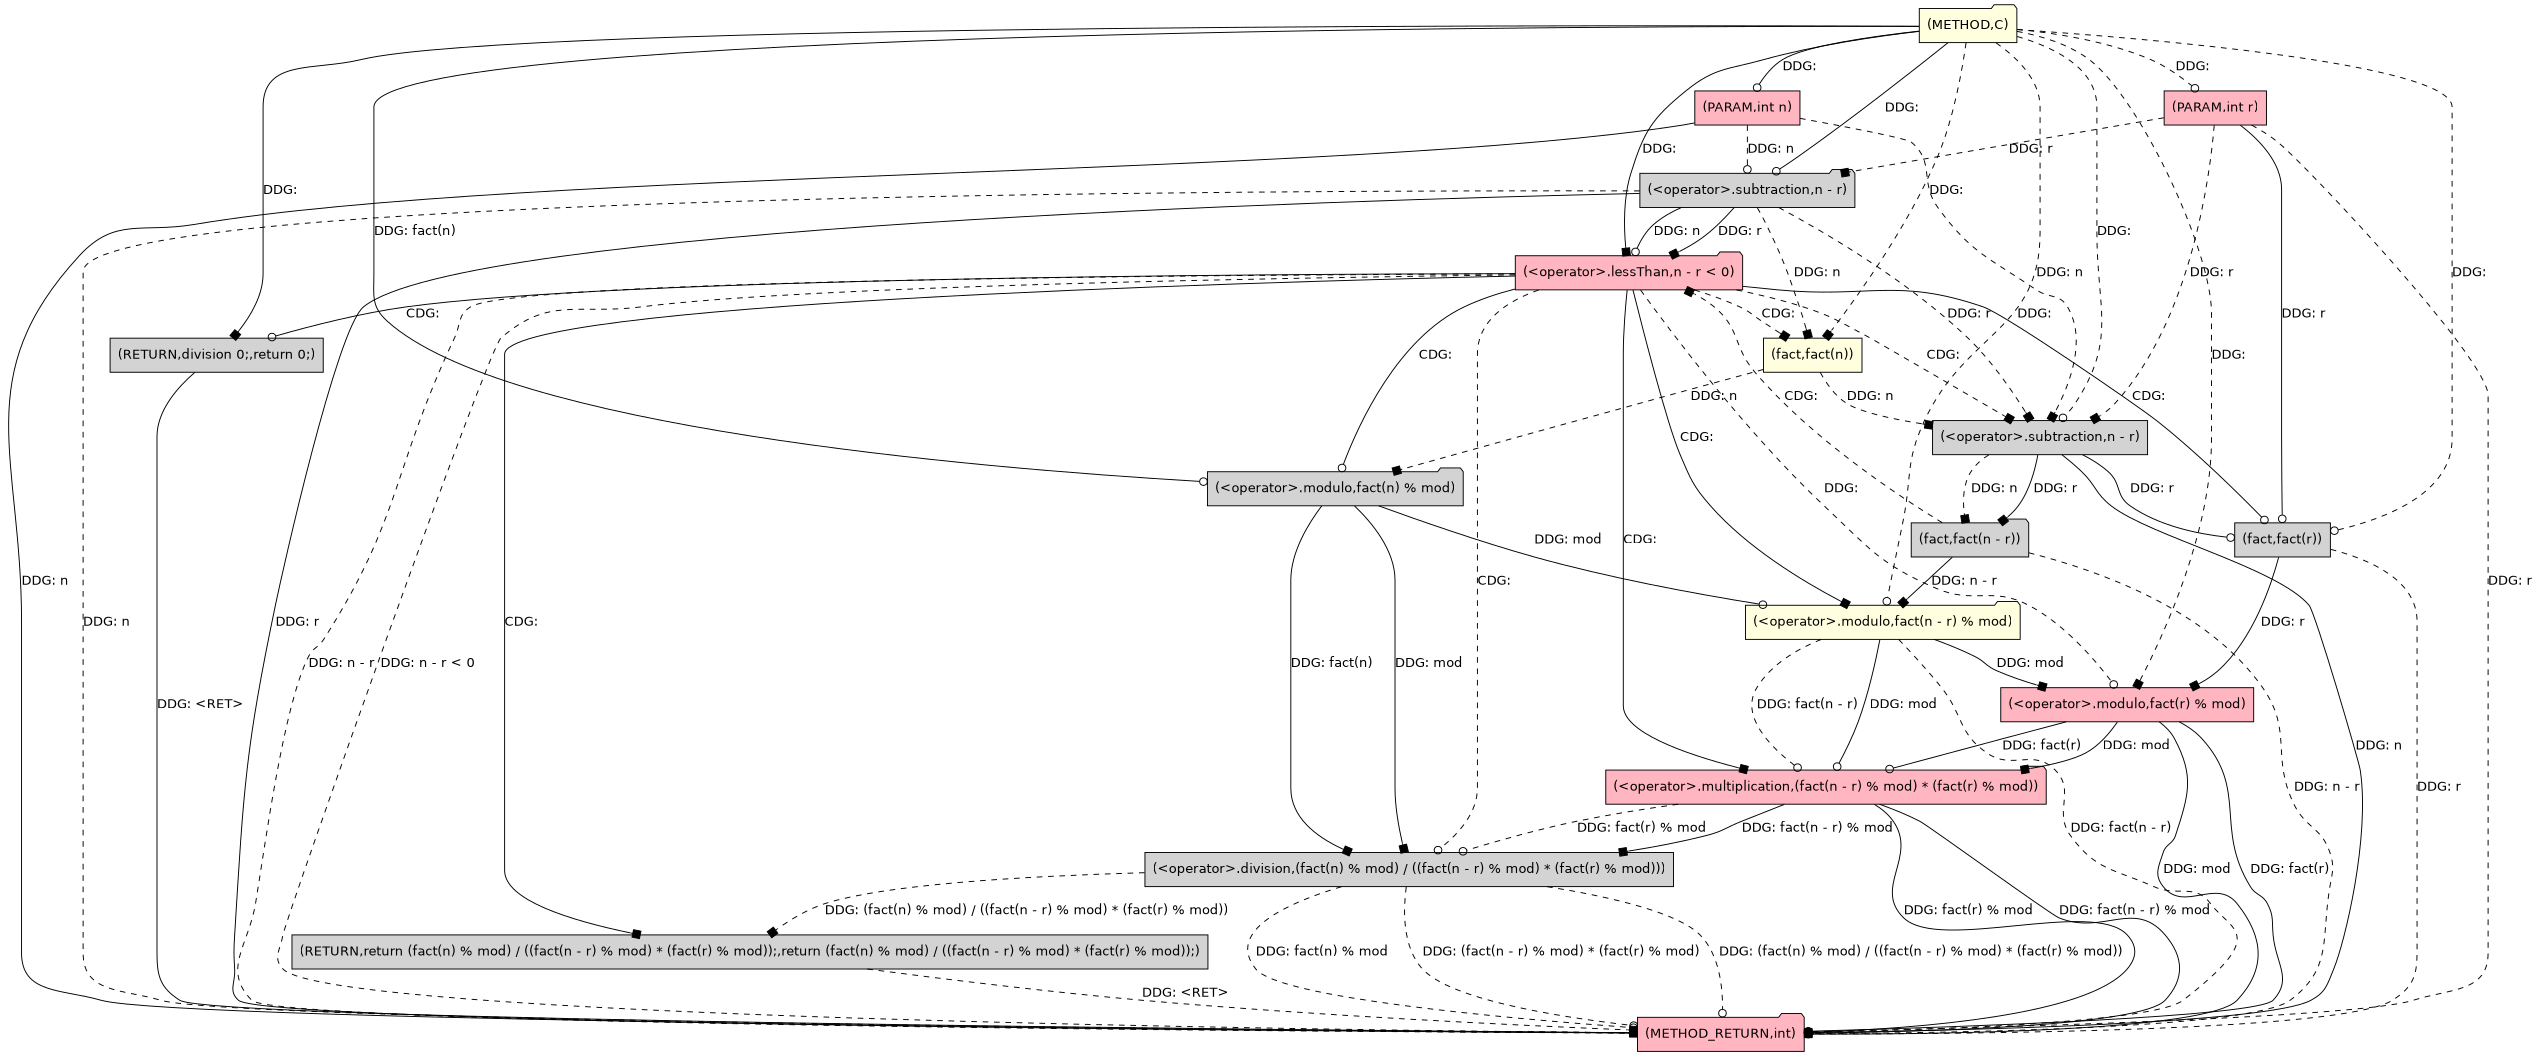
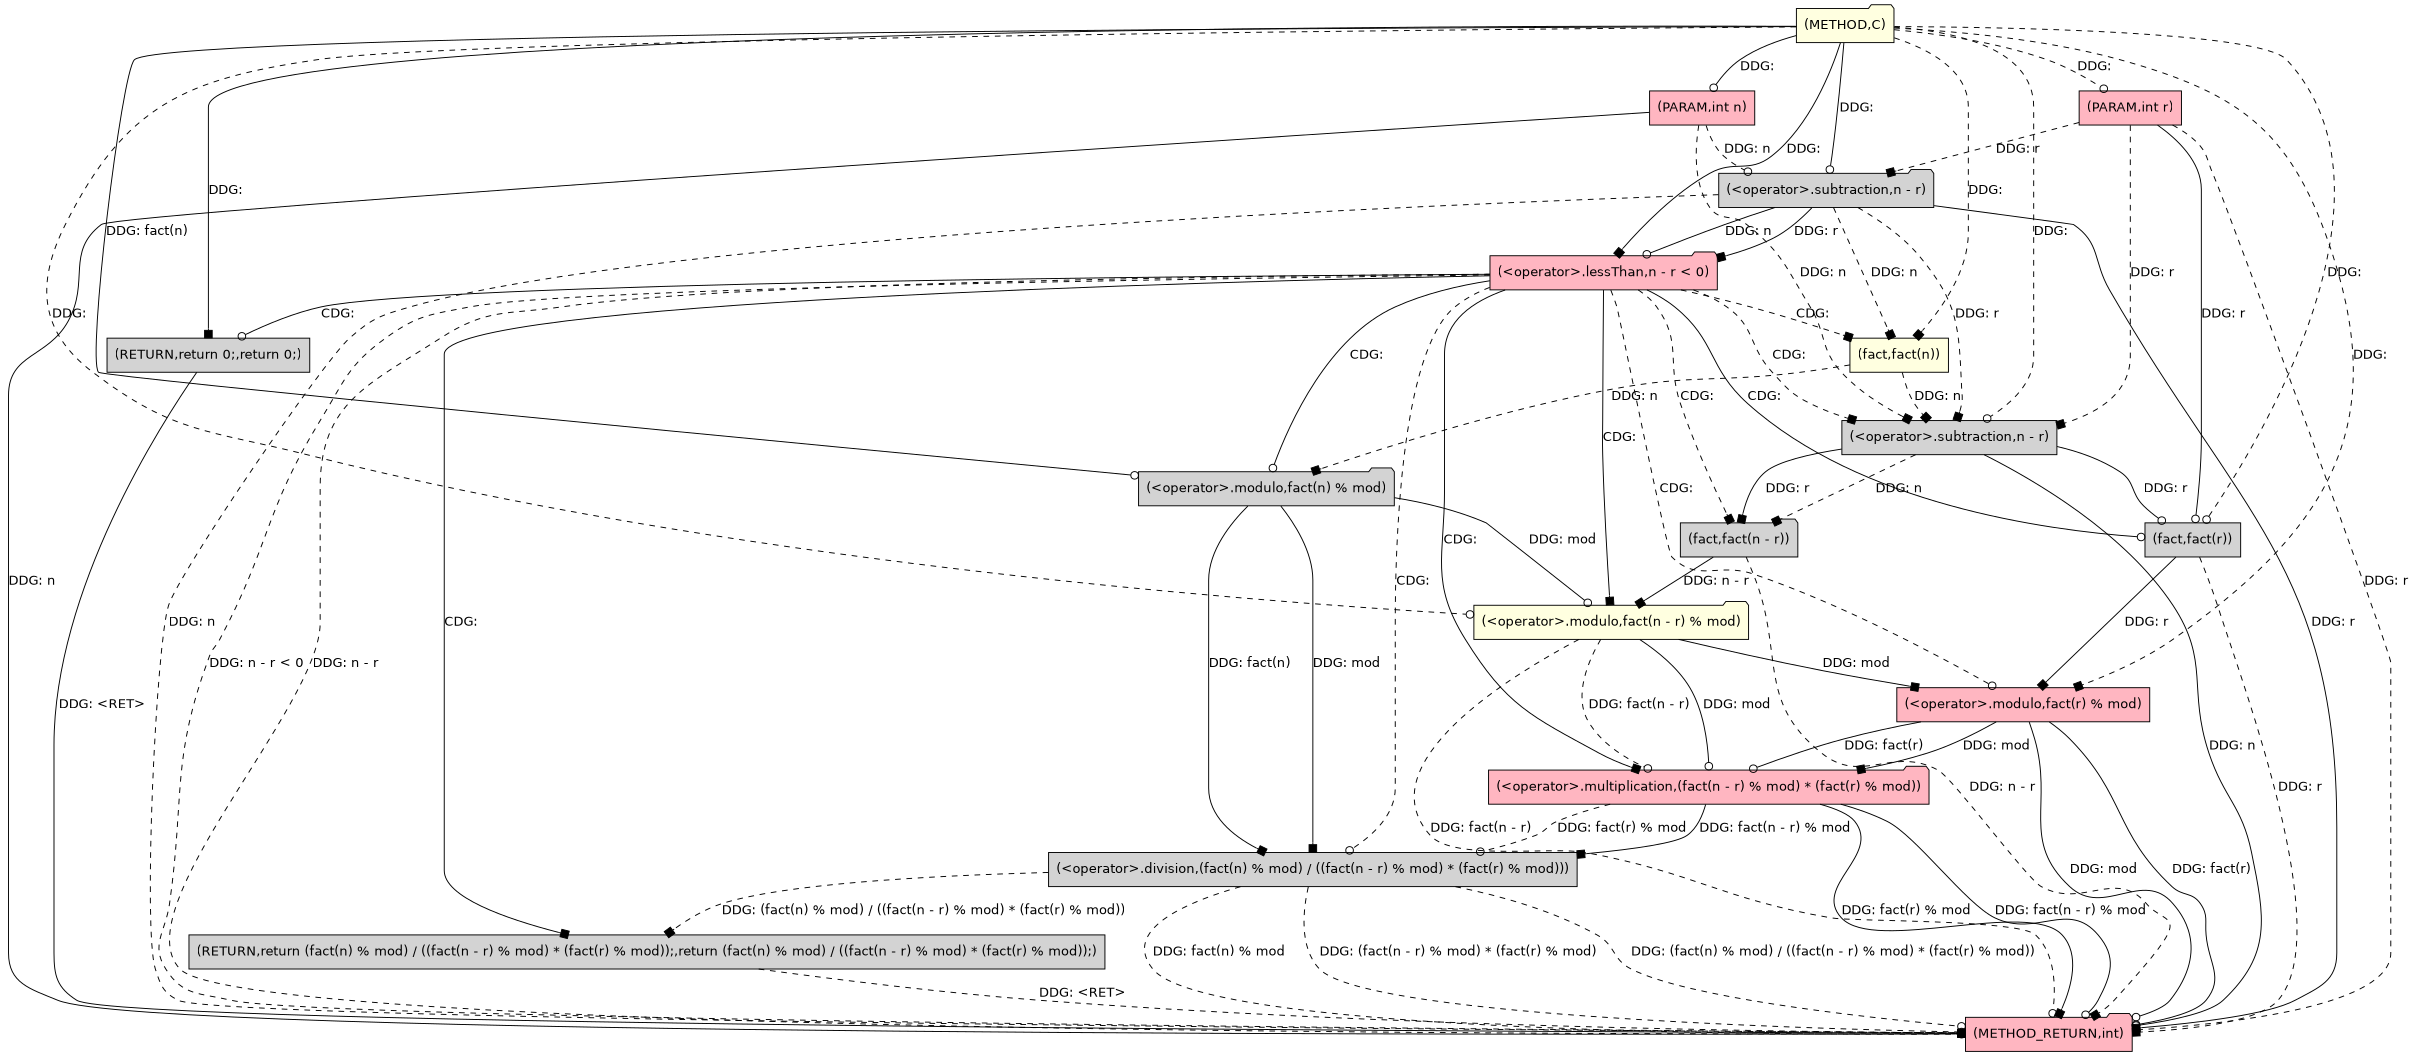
(217, 355) -> (208, 355)
(1804, 422) -> (1680, 400)
(1843, 489) -> (1678, 489)
